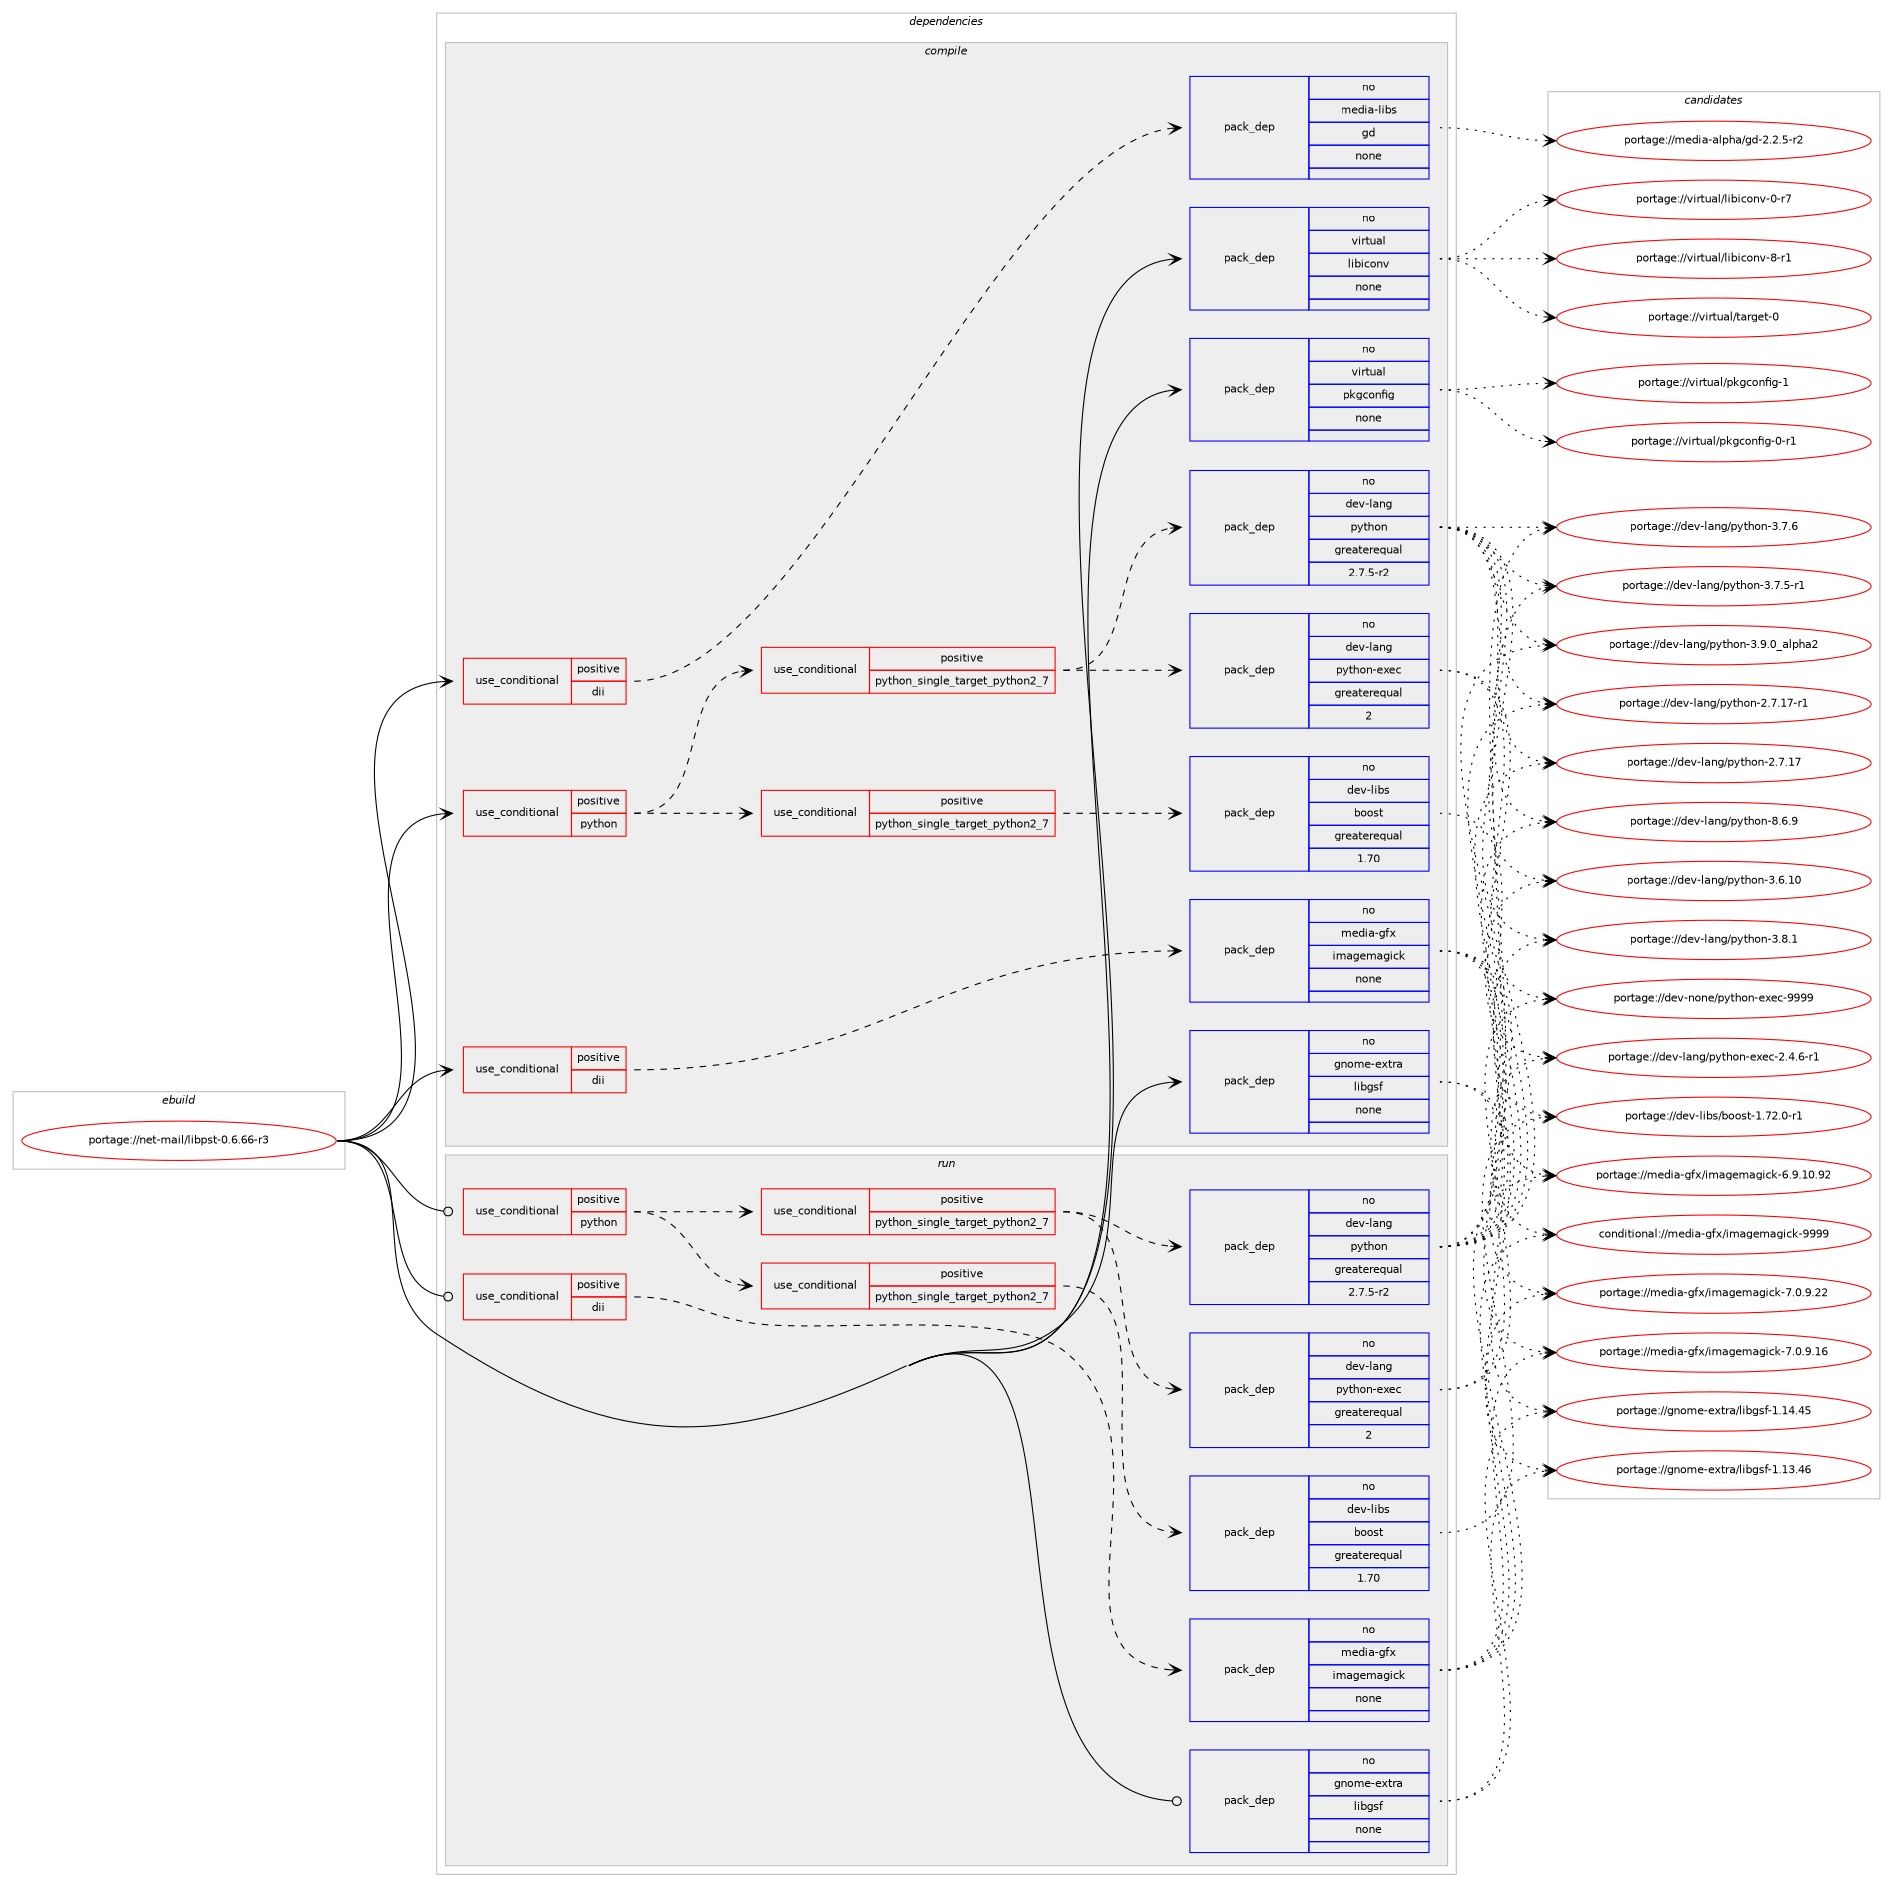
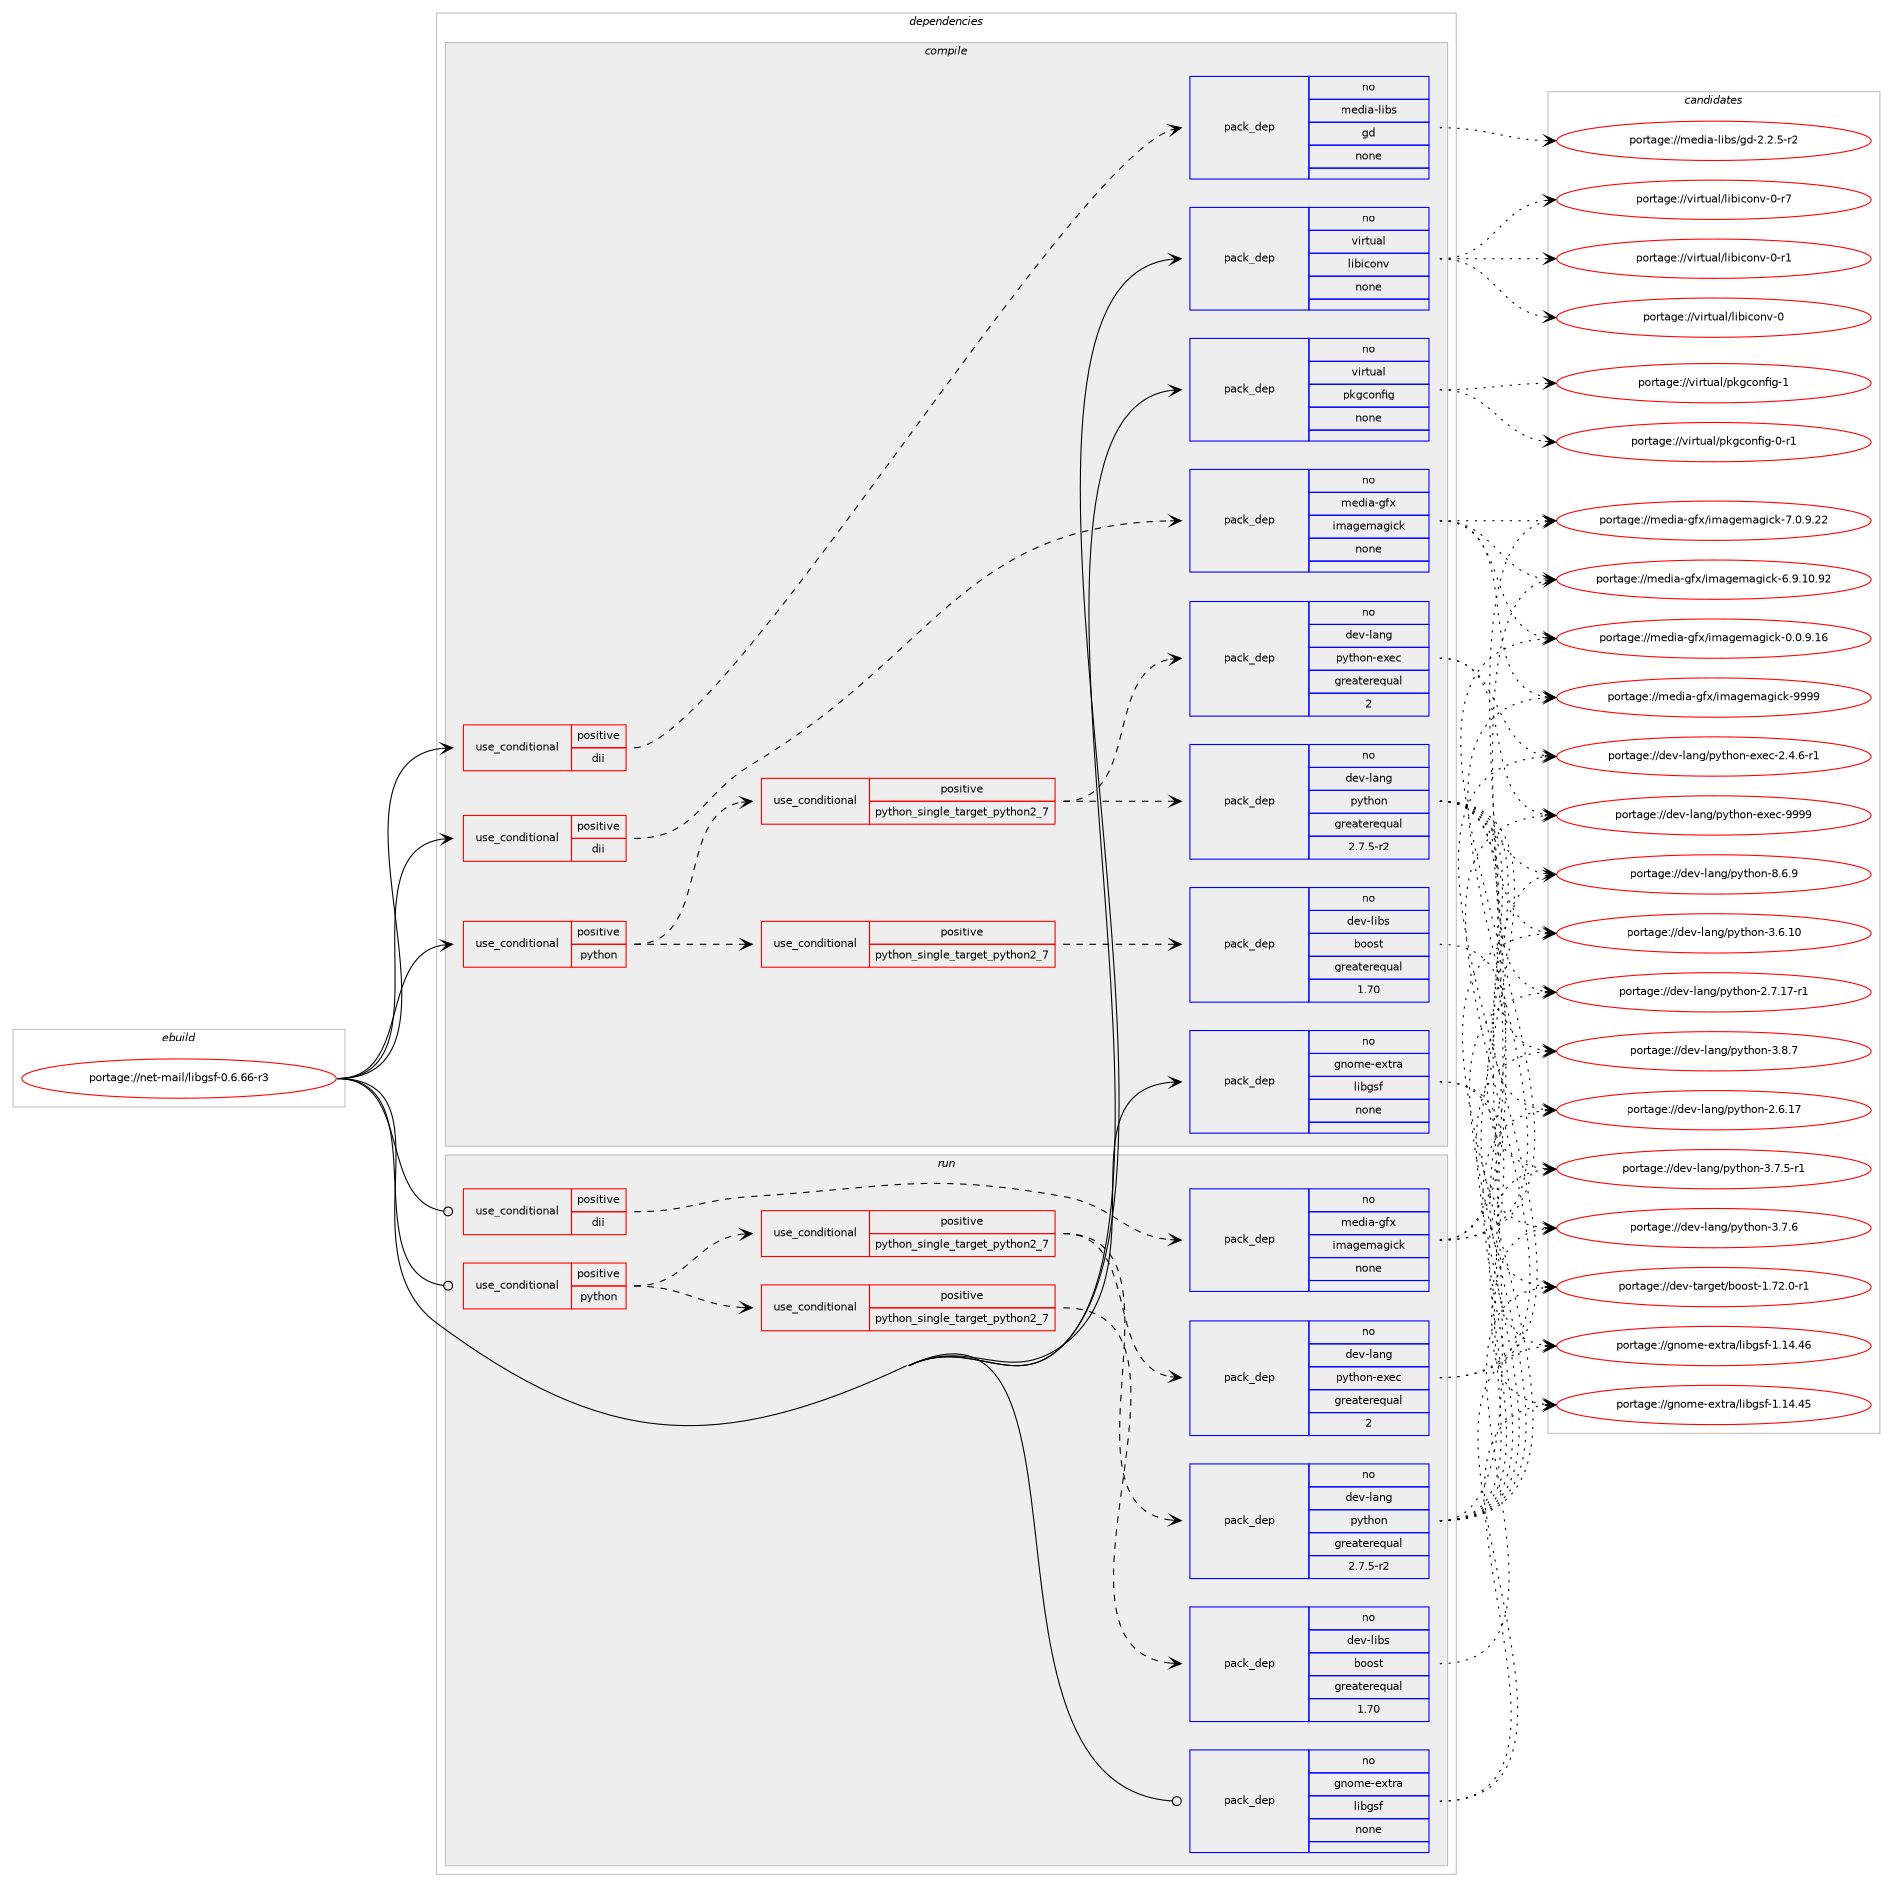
(1714, 141) -> (1714, 141)
(1714, 259) -> (1714, 259)
(1714, 318) -> (1714, 318)
(1714, 645) -> none
(1714, 763) -> (1714, 1110)
(1714, 940) -> (1714, 1051)
(1714, 999) -> (1714, 815)
(1714, 1117) -> (1714, 1287)
(179, 1141) -> (179, 1079)
(1714, 1235) -> (1714, 698)
(1714, 1353) -> (1714, 639)
(1714, 1470) -> (1714, 1346)
